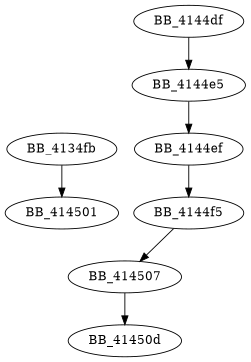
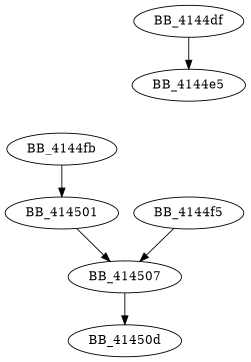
(62, 149) -> (62, 149)
(189, 149) -> none
none -> (90, 242)
